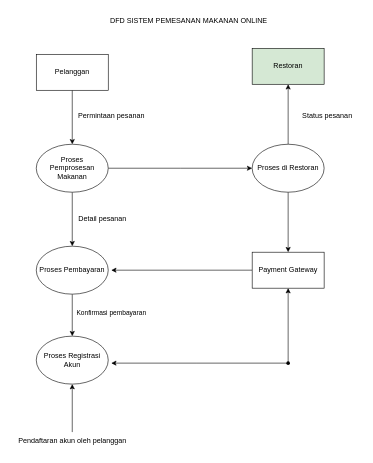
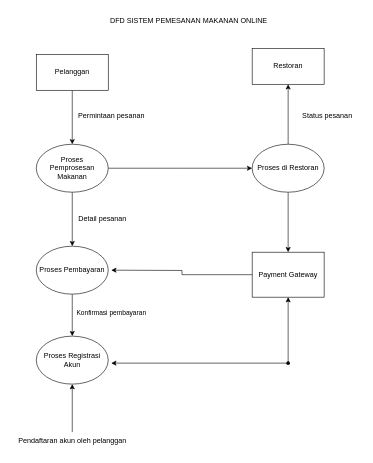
(288, 66) -> (288, 66)
(288, 270) -> (288, 275)
